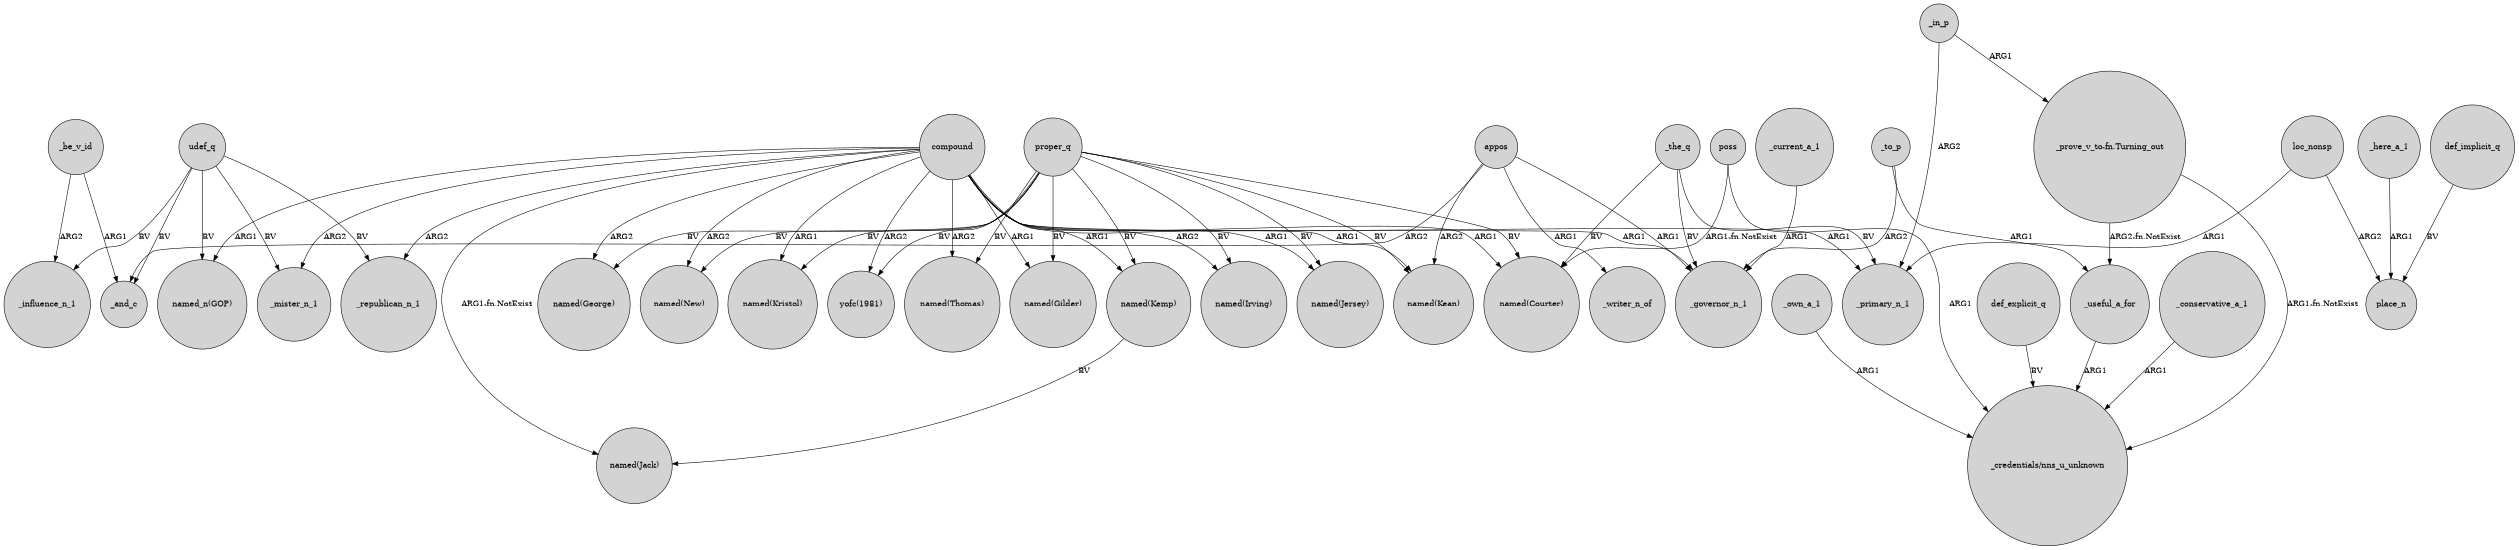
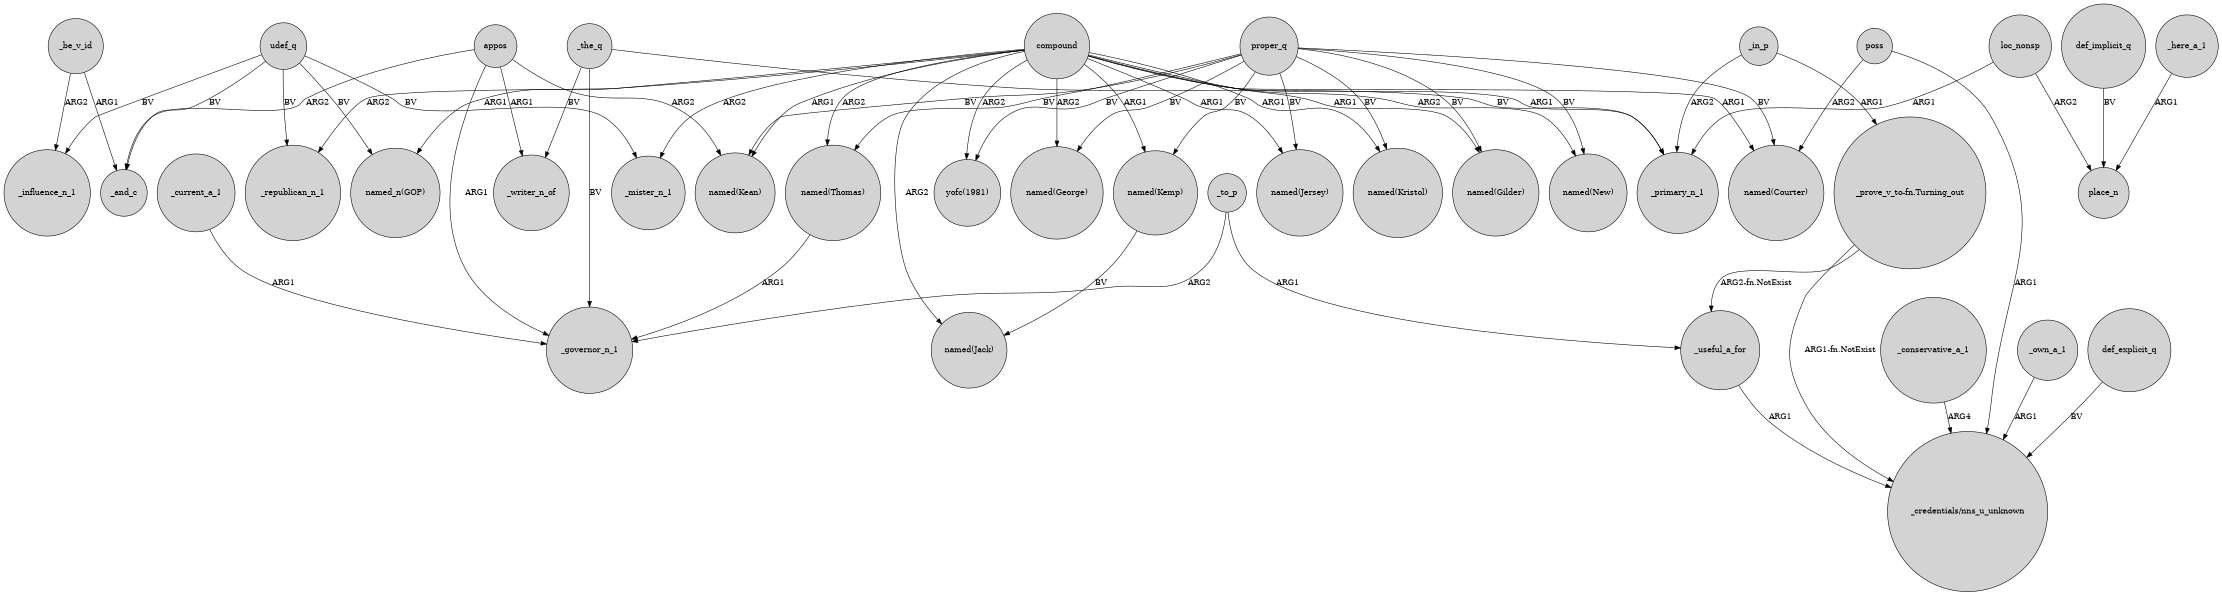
(1609, 214) -> (564, 112)
(1323, 231) -> (732, 300)
(1741, 237) -> (1844, 103)
(497, 304) -> (917, 193)
(1244, 304) -> none
(2156, 371) -> (1959, 417)
